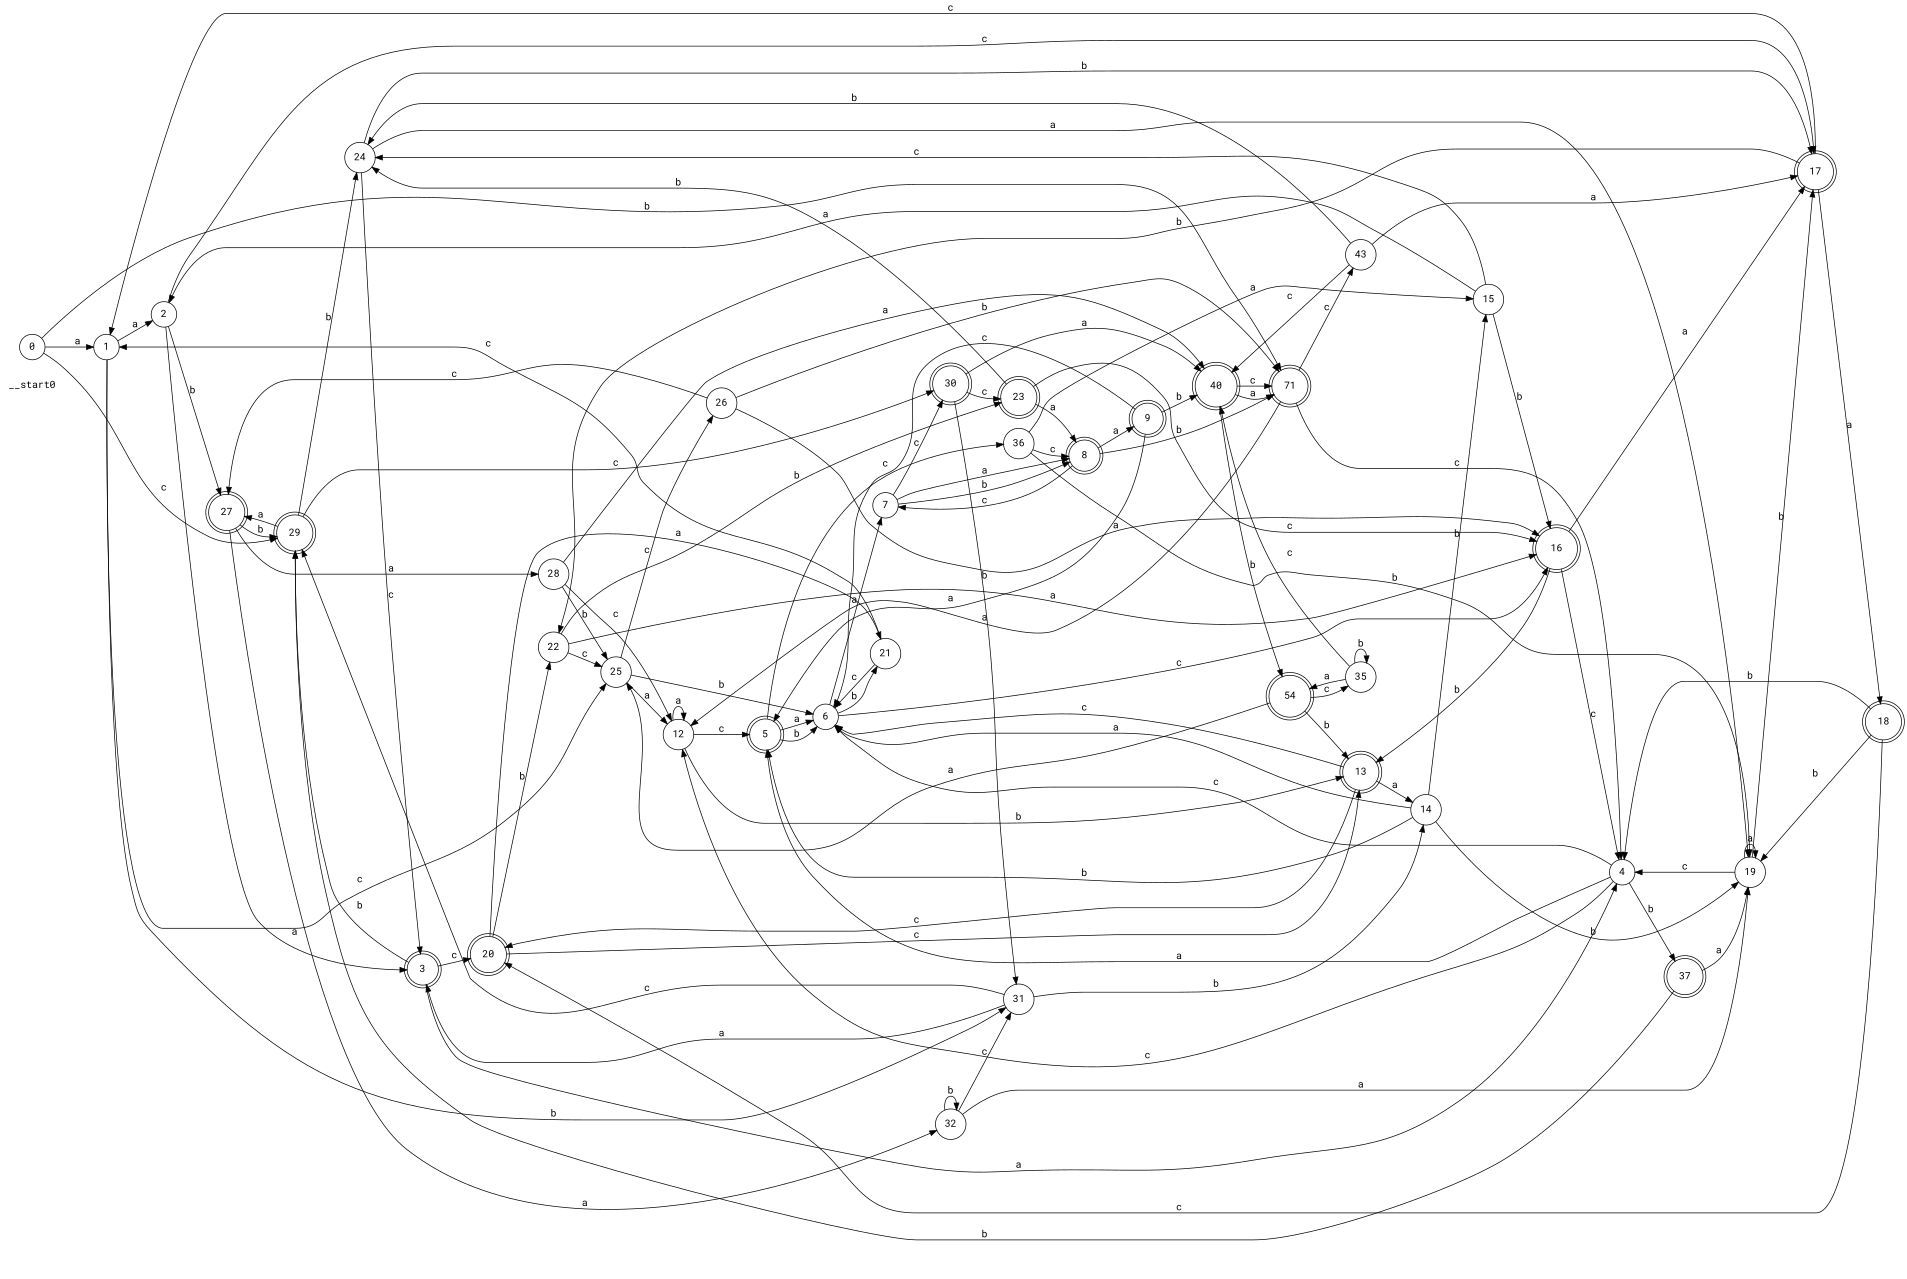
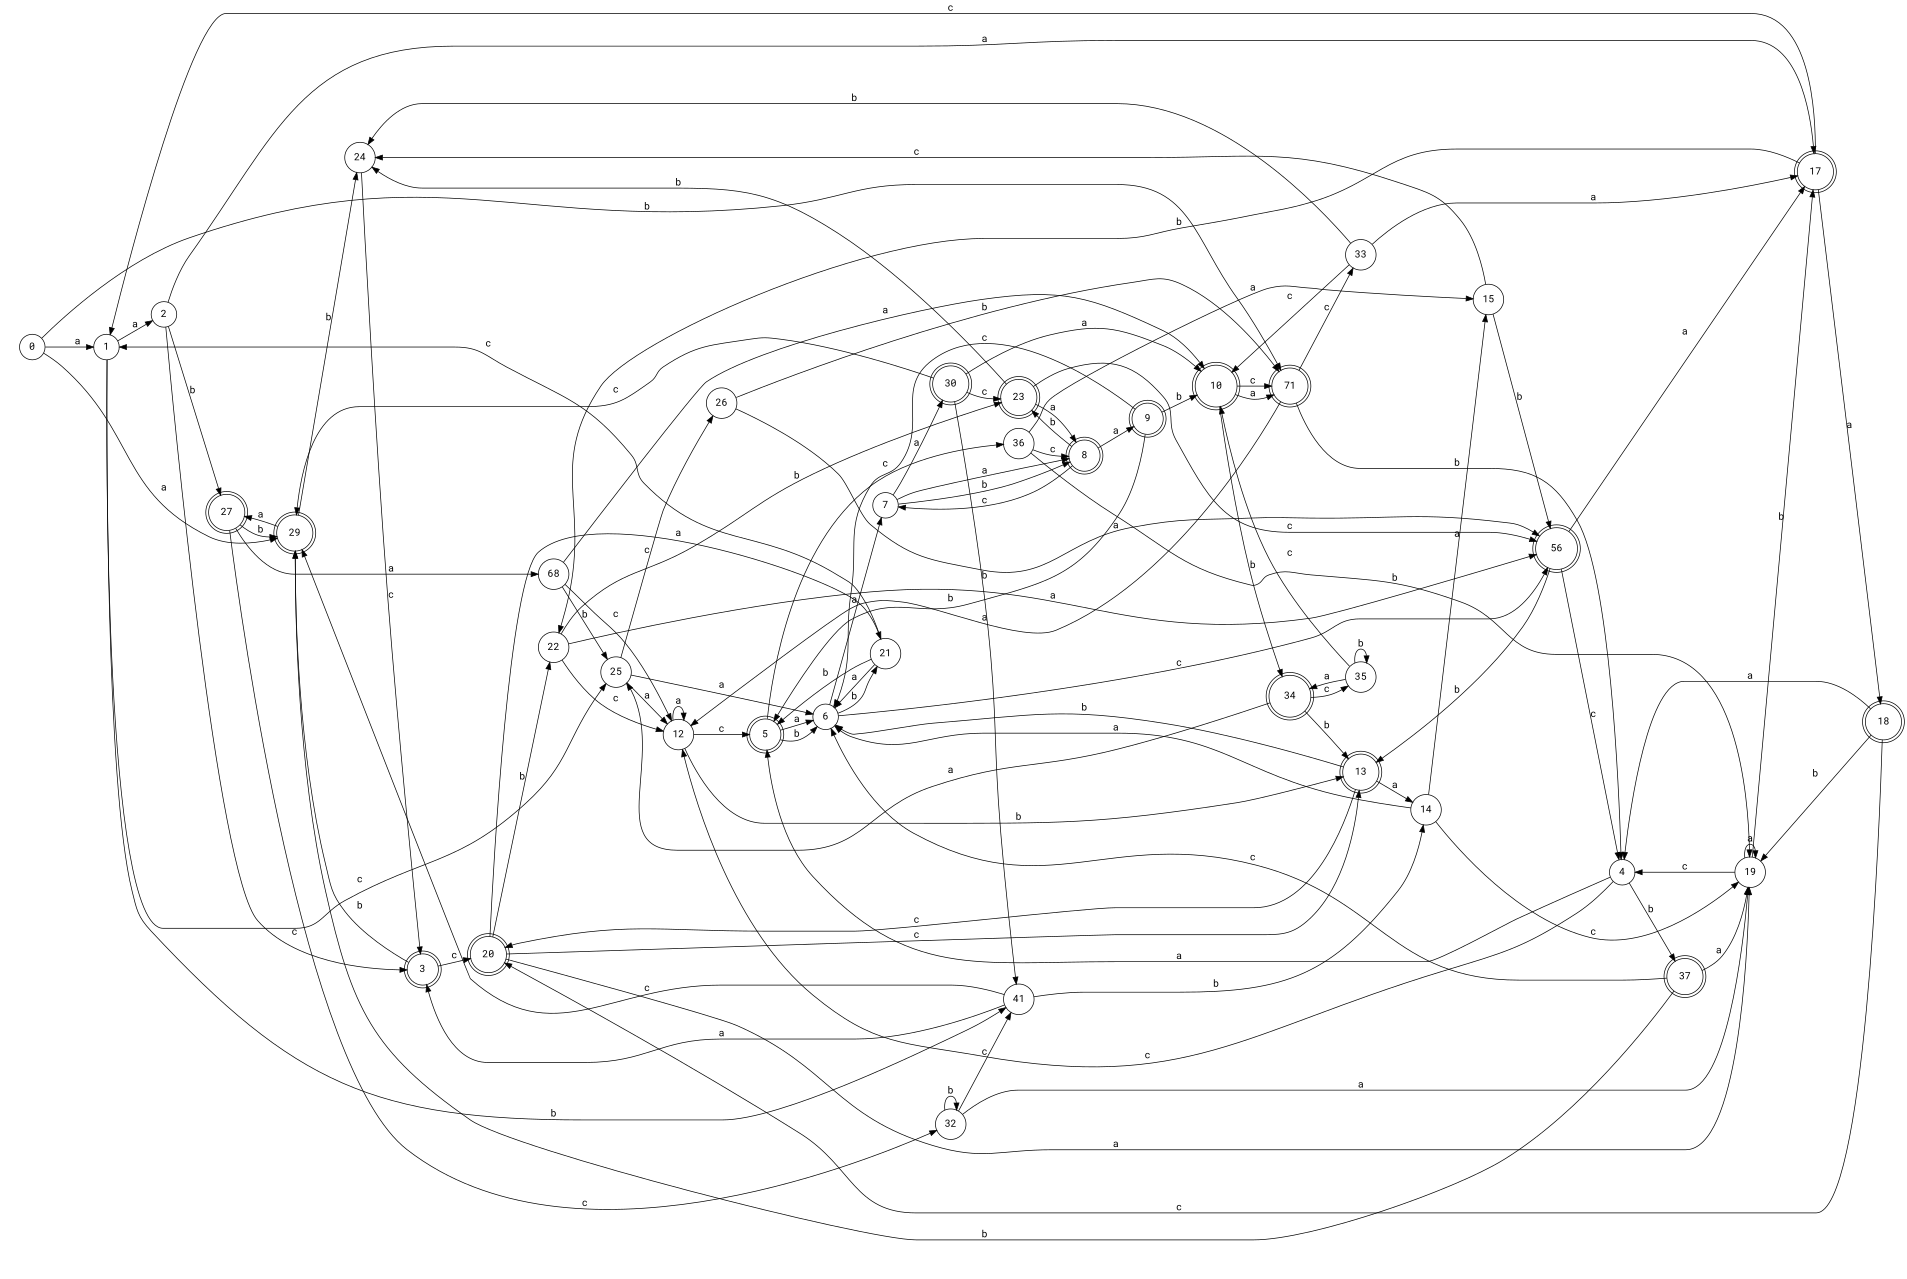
(985, 39) -> (985, 39)
(1090, 71) -> none
(1340, 122) -> (1210, 1150)
(857, 216) -> none
(1361, 255) -> (1361, 255)
(435, 380) -> none
(32, 385) -> none
(1216, 386) -> (1216, 386)
(1186, 434) -> (1054, 432)
(917, 443) -> (917, 443)
(1457, 463) -> (1457, 463)
(610, 469) -> (612, 404)
(164, 488) -> (164, 488)
(1457, 534) -> (1457, 534)
(1557, 549) -> (1557, 549)
(554, 574) -> (554, 574)
(951, 599) -> (951, 599)
(581, 658) -> (602, 705)
(1750, 676) -> (1750, 676)
(854, 677) -> (854, 677)
(722, 685) -> (722, 685)
(1290, 696) -> (1290, 696)
(1084, 708) -> (1084, 708)
(1224, 794) -> (1237, 862)
(1060, 879) -> (825, 686)
(295, 932) -> (295, 932)
(1593, 932) -> (1593, 932)
(1019, 999) -> (1019, 999)
(1049, 1170) -> none
(585, 1203) -> (585, 1203)
